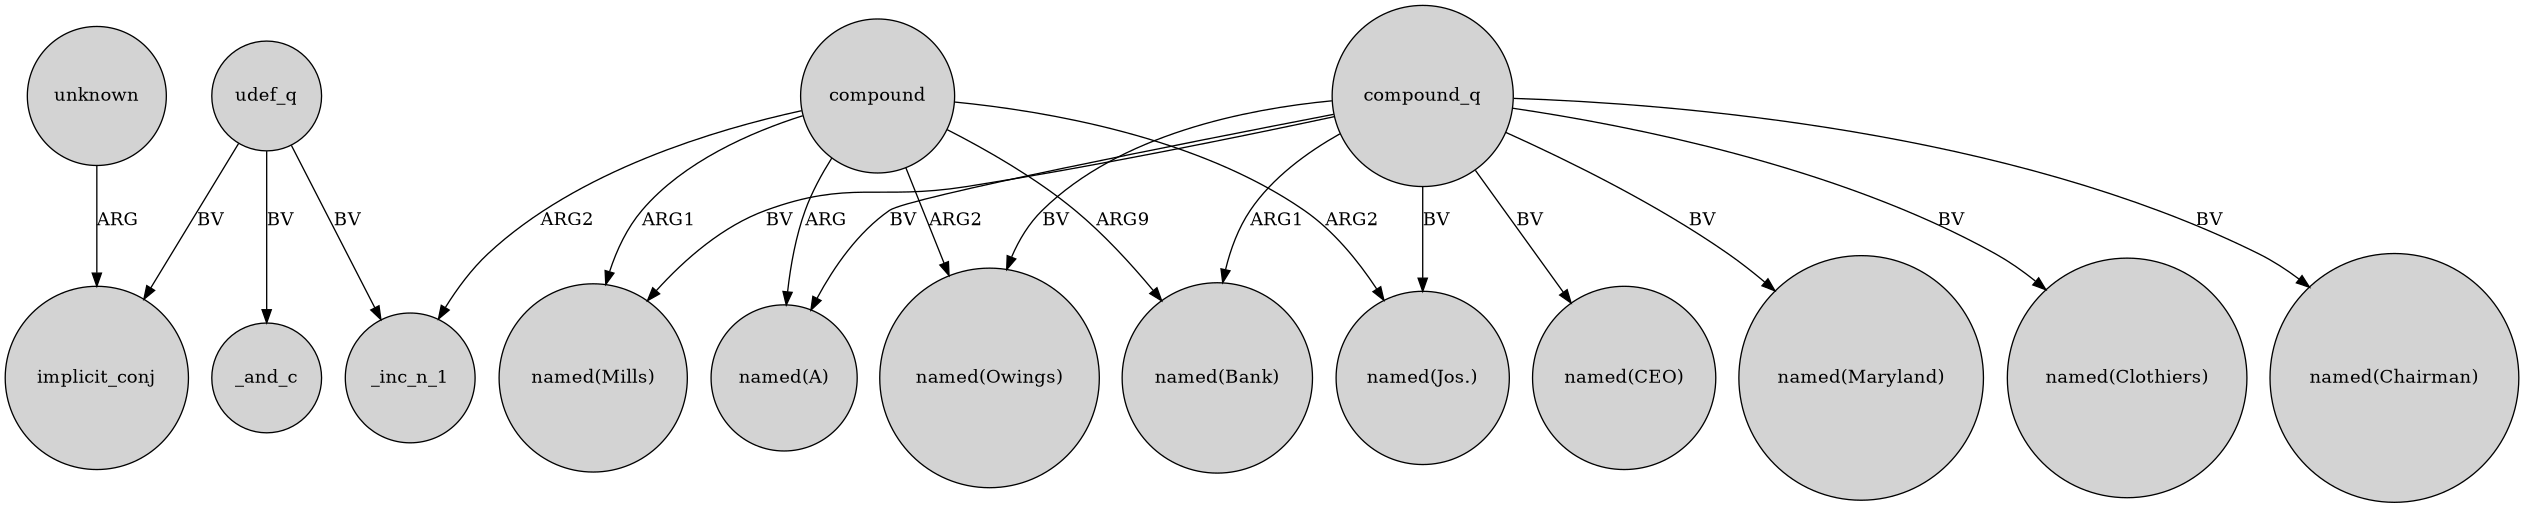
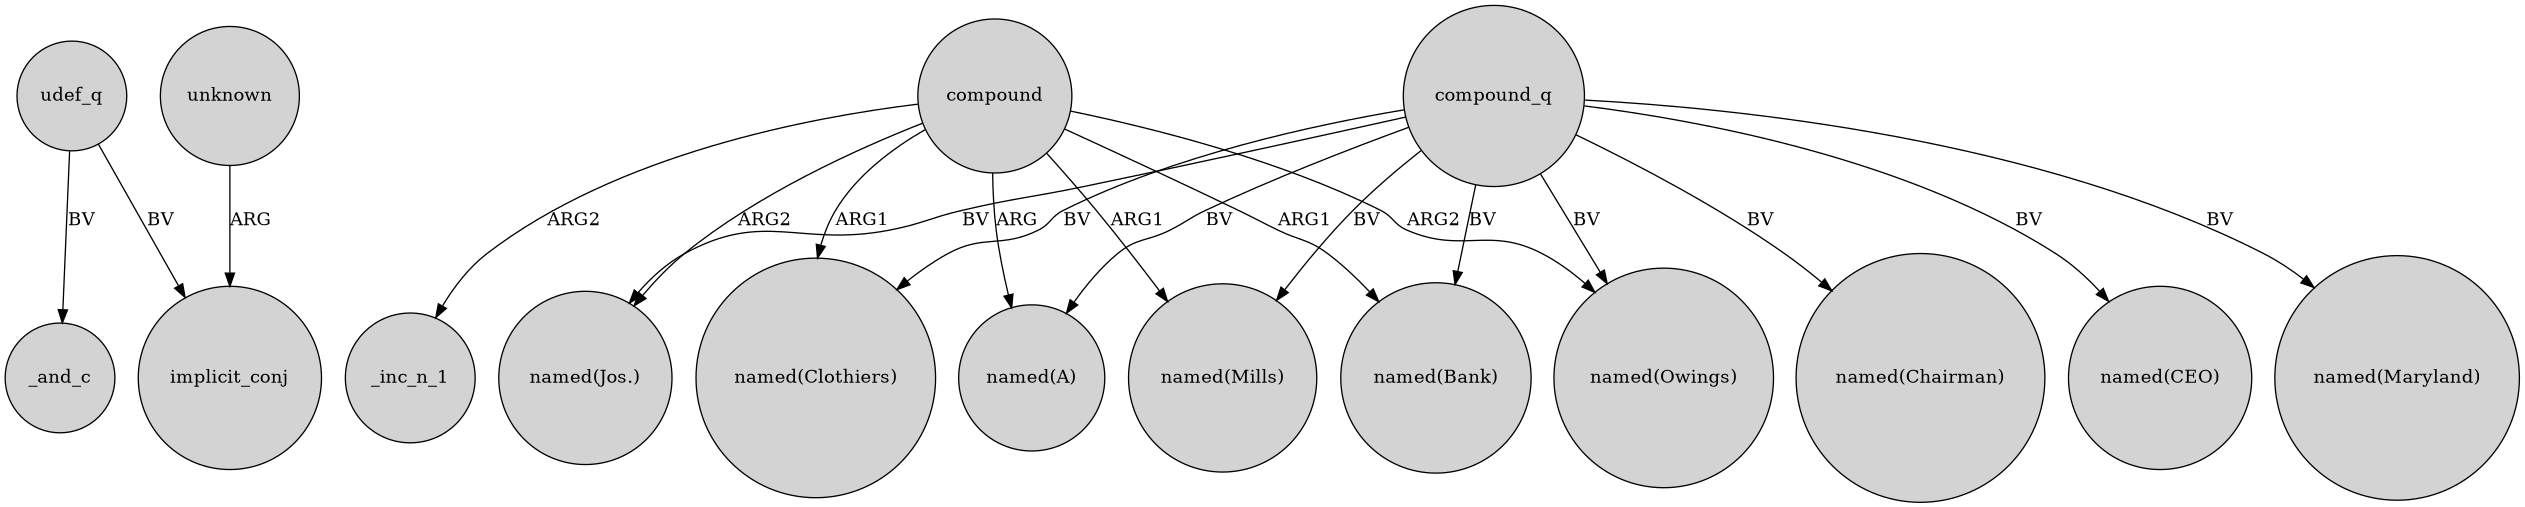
none -> (862, 177)
(1123, 220) -> (1305, 220)
(1277, 220) -> (1483, 220)
(333, 227) -> none
